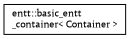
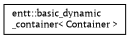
(65, 19) -> (65, 19)
